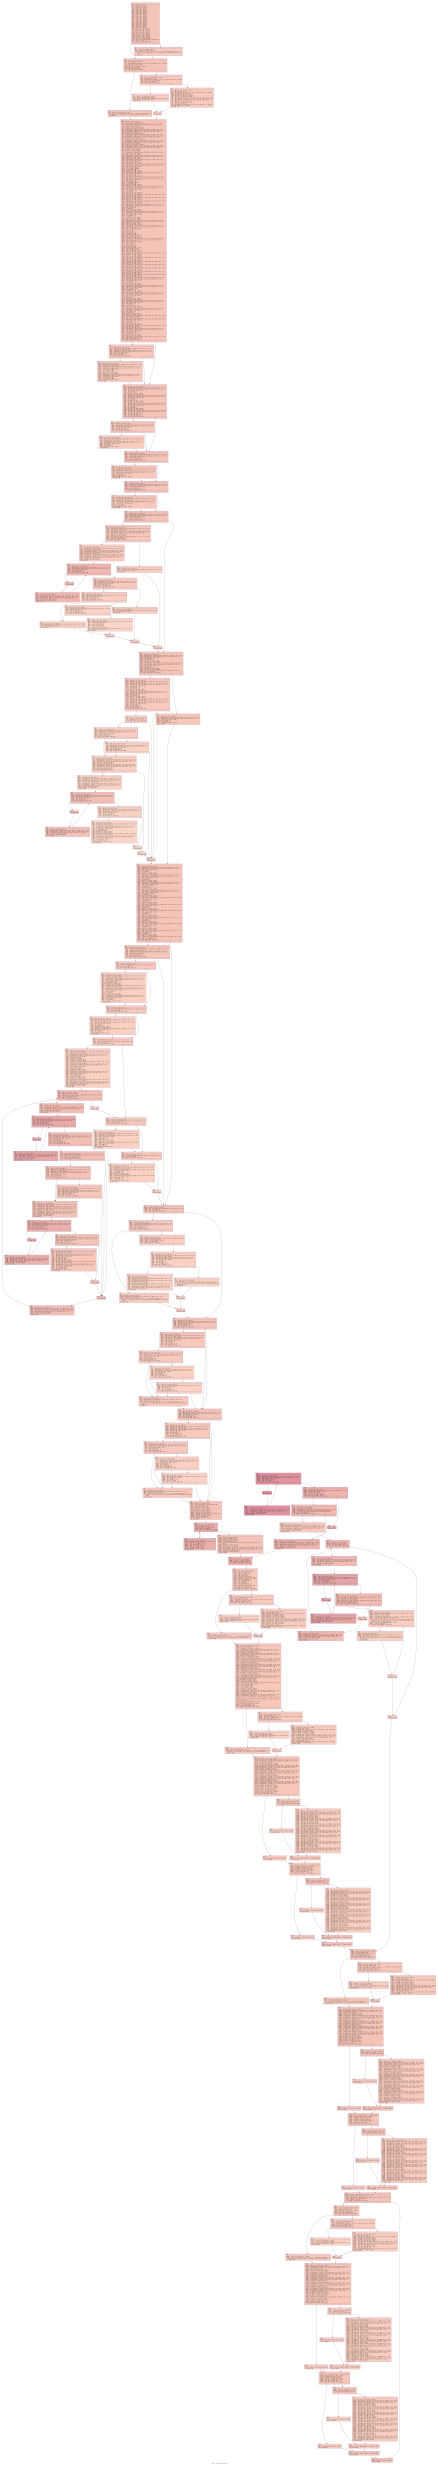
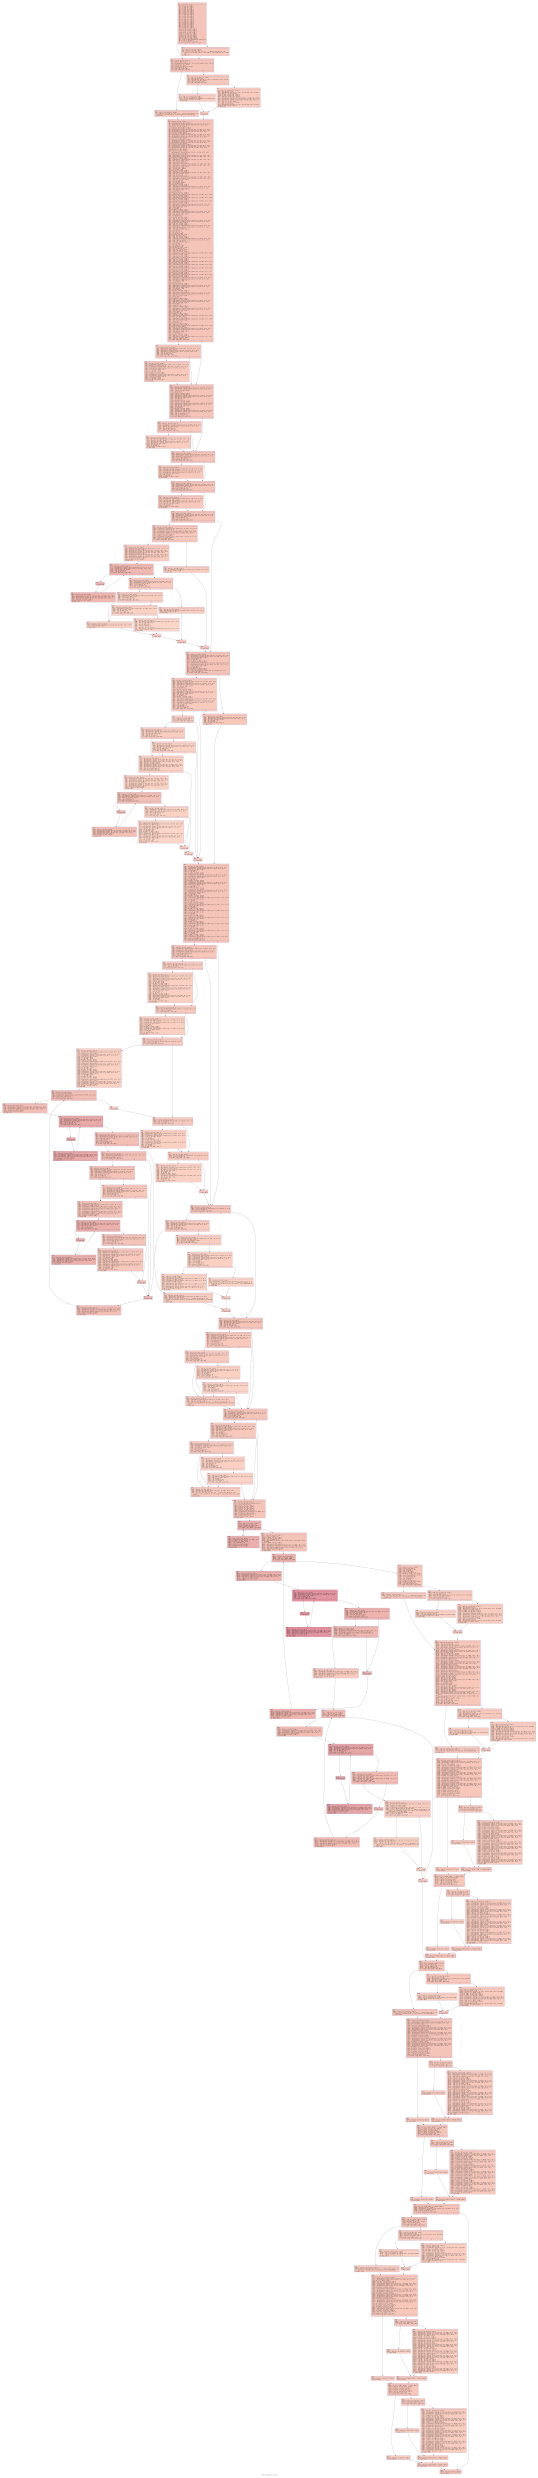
none -> (259, 1576)
